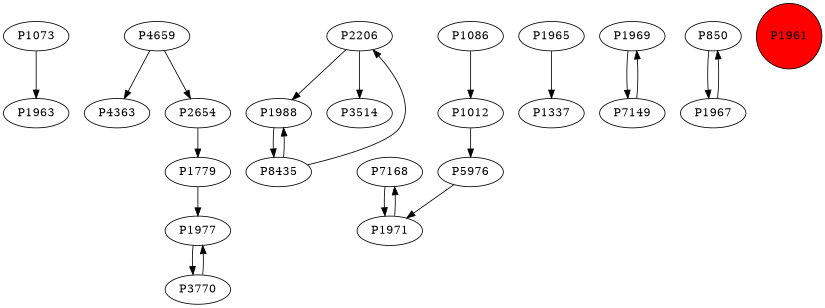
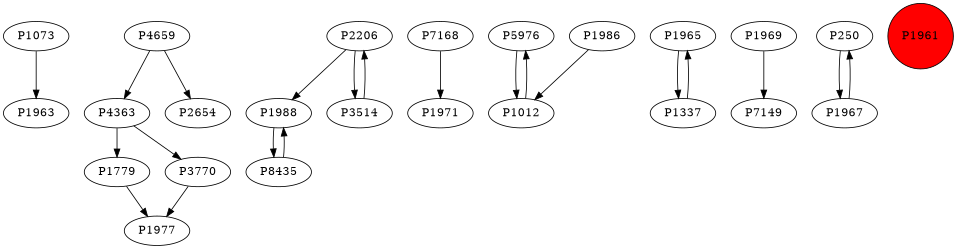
(471, 36) -> (602, 36)
(713, 36) -> (845, 36)
(638, 79) -> none
none -> (688, 79)
(392, 134) -> (365, 79)
(198, 139) -> (117, 139)
(434, 199) -> (516, 70)
(395, 205) -> none
(192, 256) -> (154, 140)
